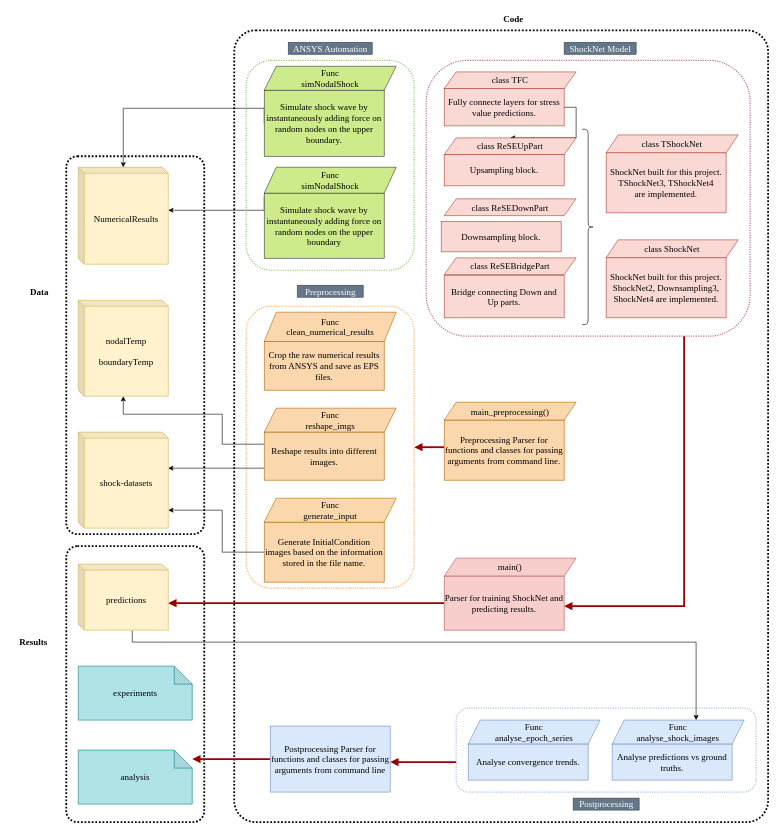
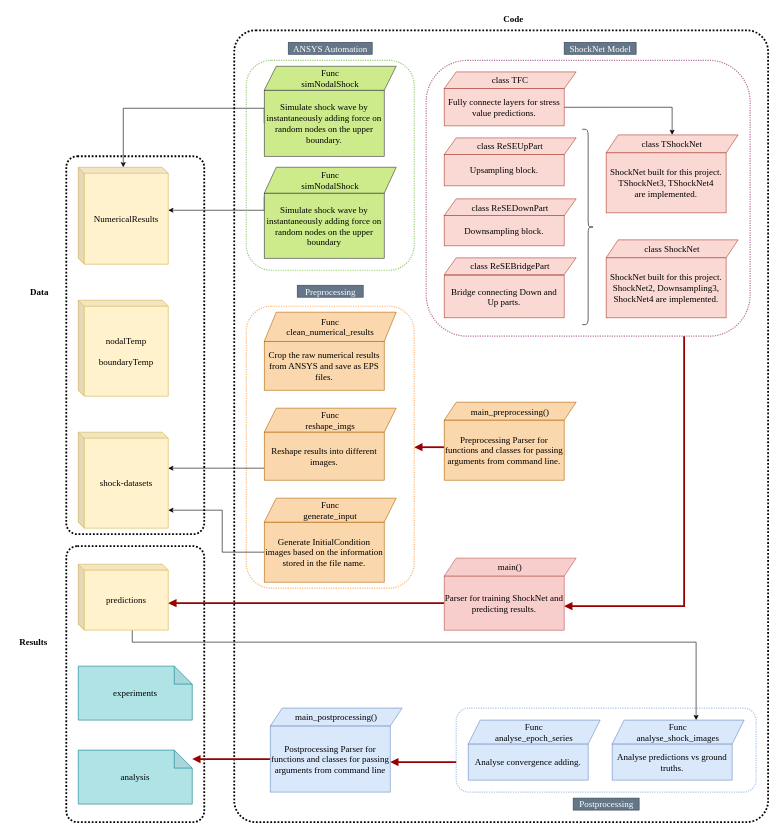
(576, 107) -> (671, 107)
(501, 237) -> (504, 231)
(222, 444) -> none
none -> (336, 717)
(528, 762) -> (528, 762)
